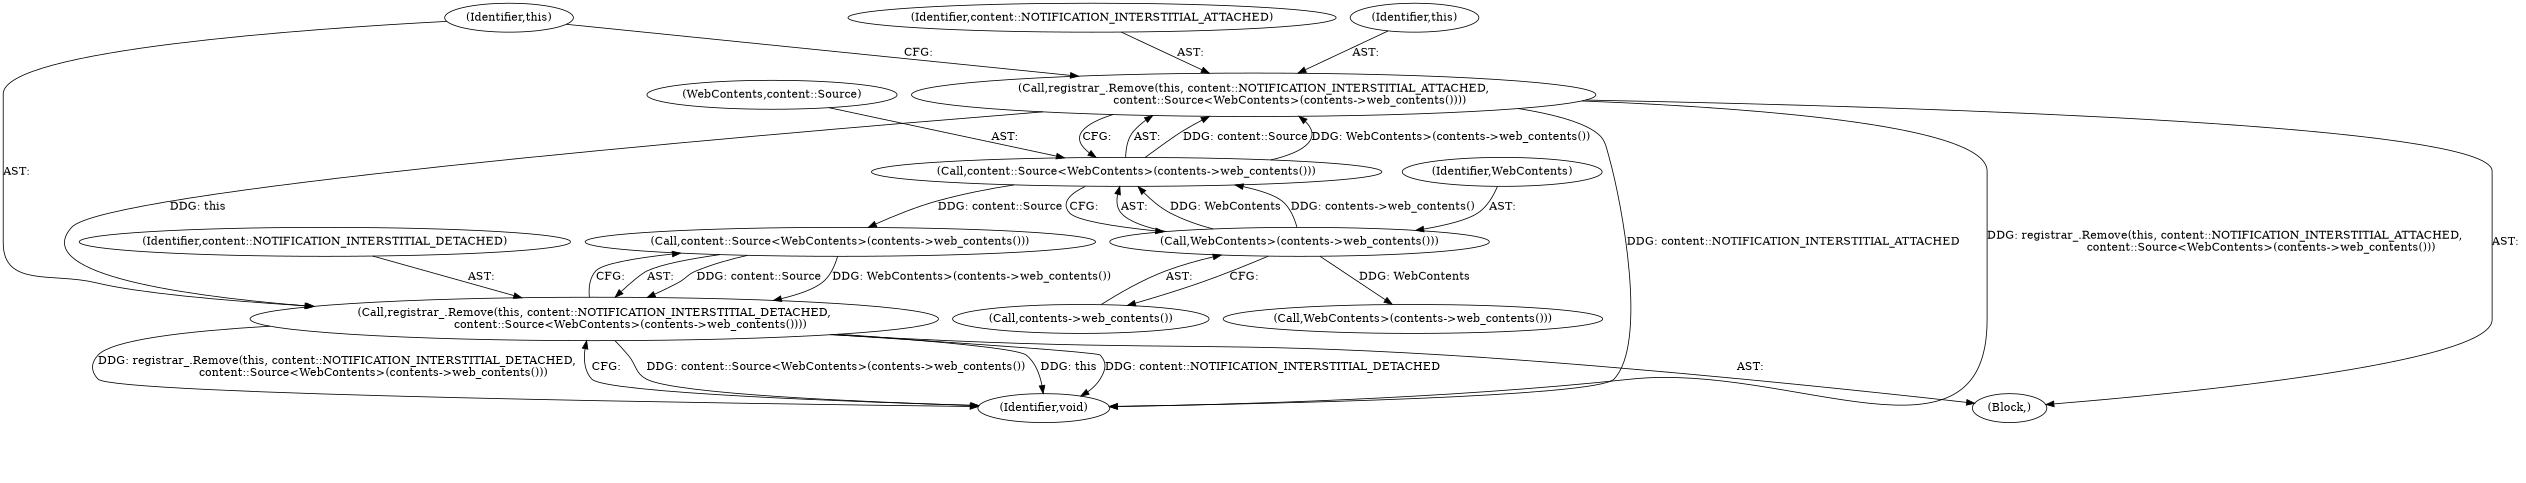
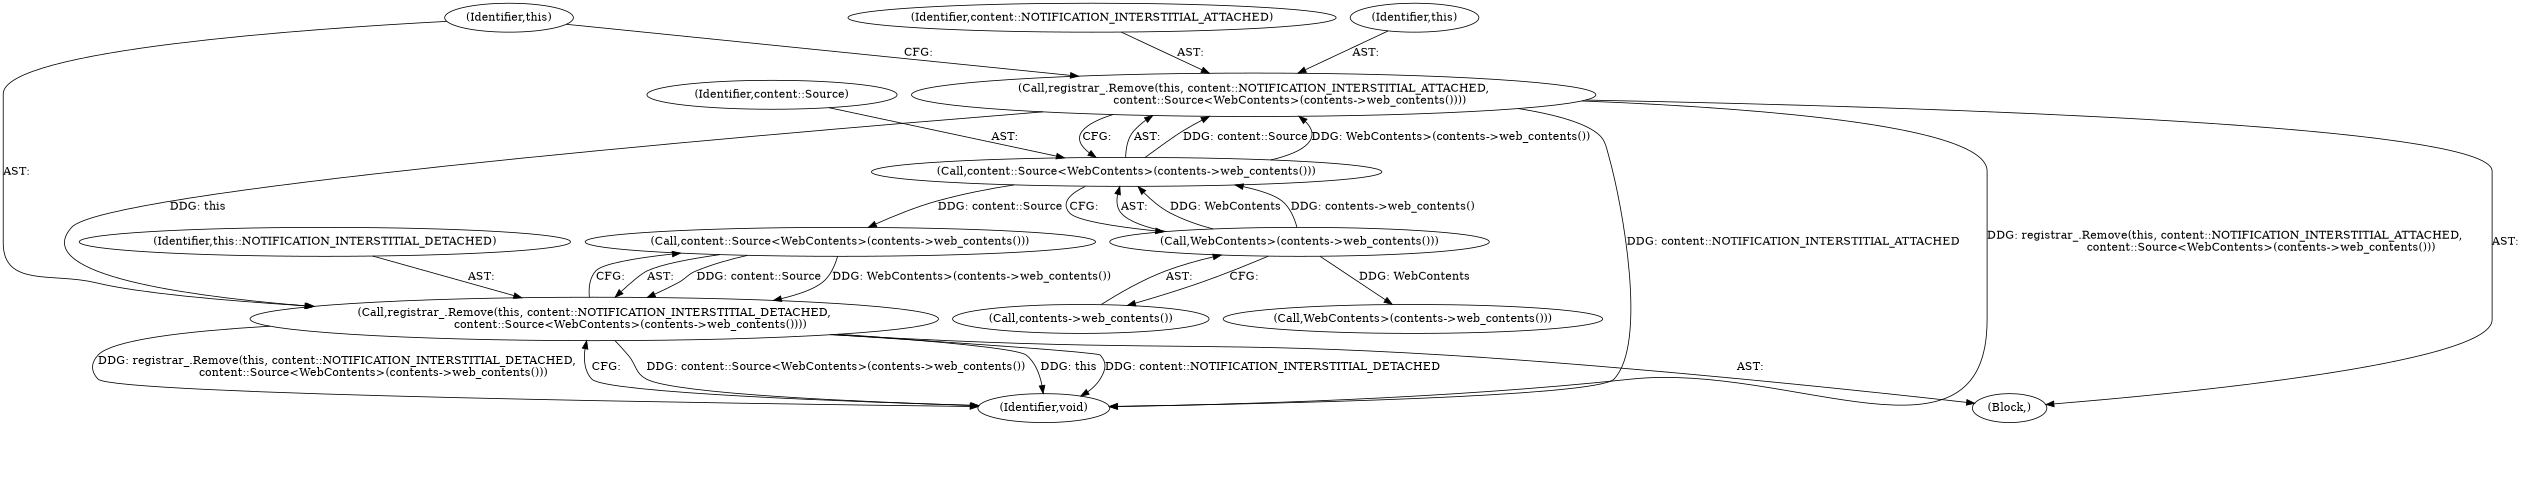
(772, 95) -> (772, 95)
(1502, 172) -> none
(325, 242) -> (325, 242)
